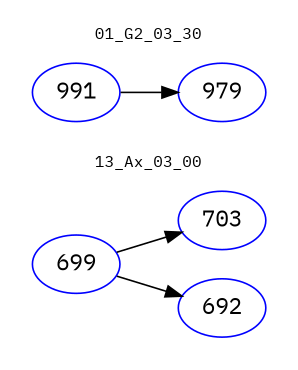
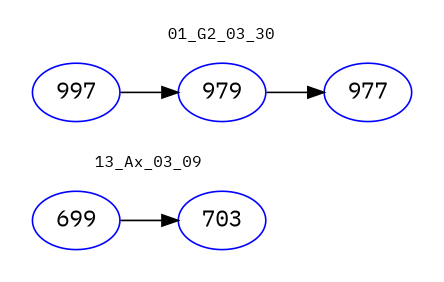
(76, 92) -> (76, 92)
none -> (368, 92)
(149, 163) -> (149, 163)
(222, 308) -> none
